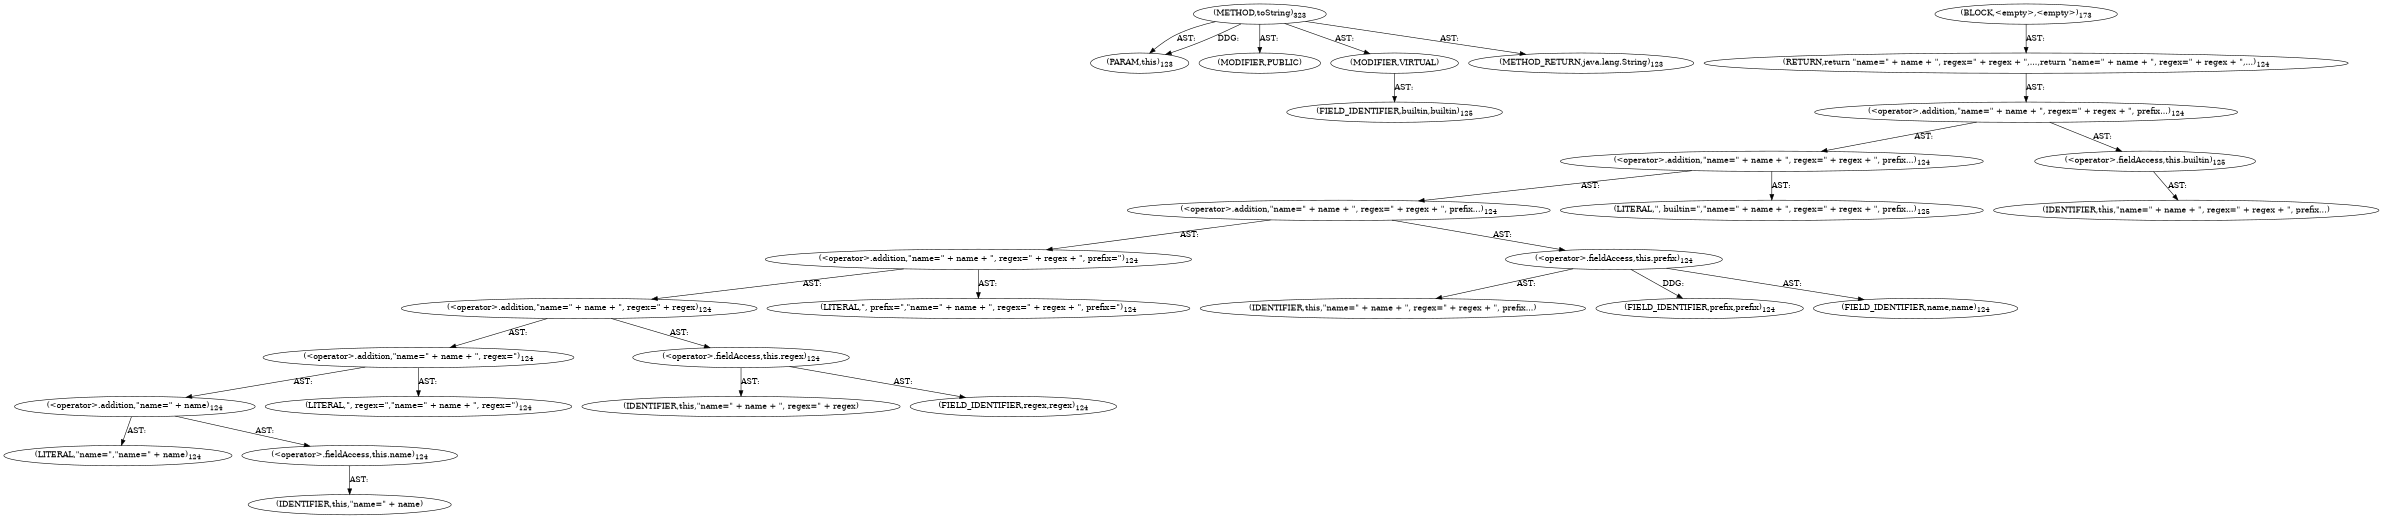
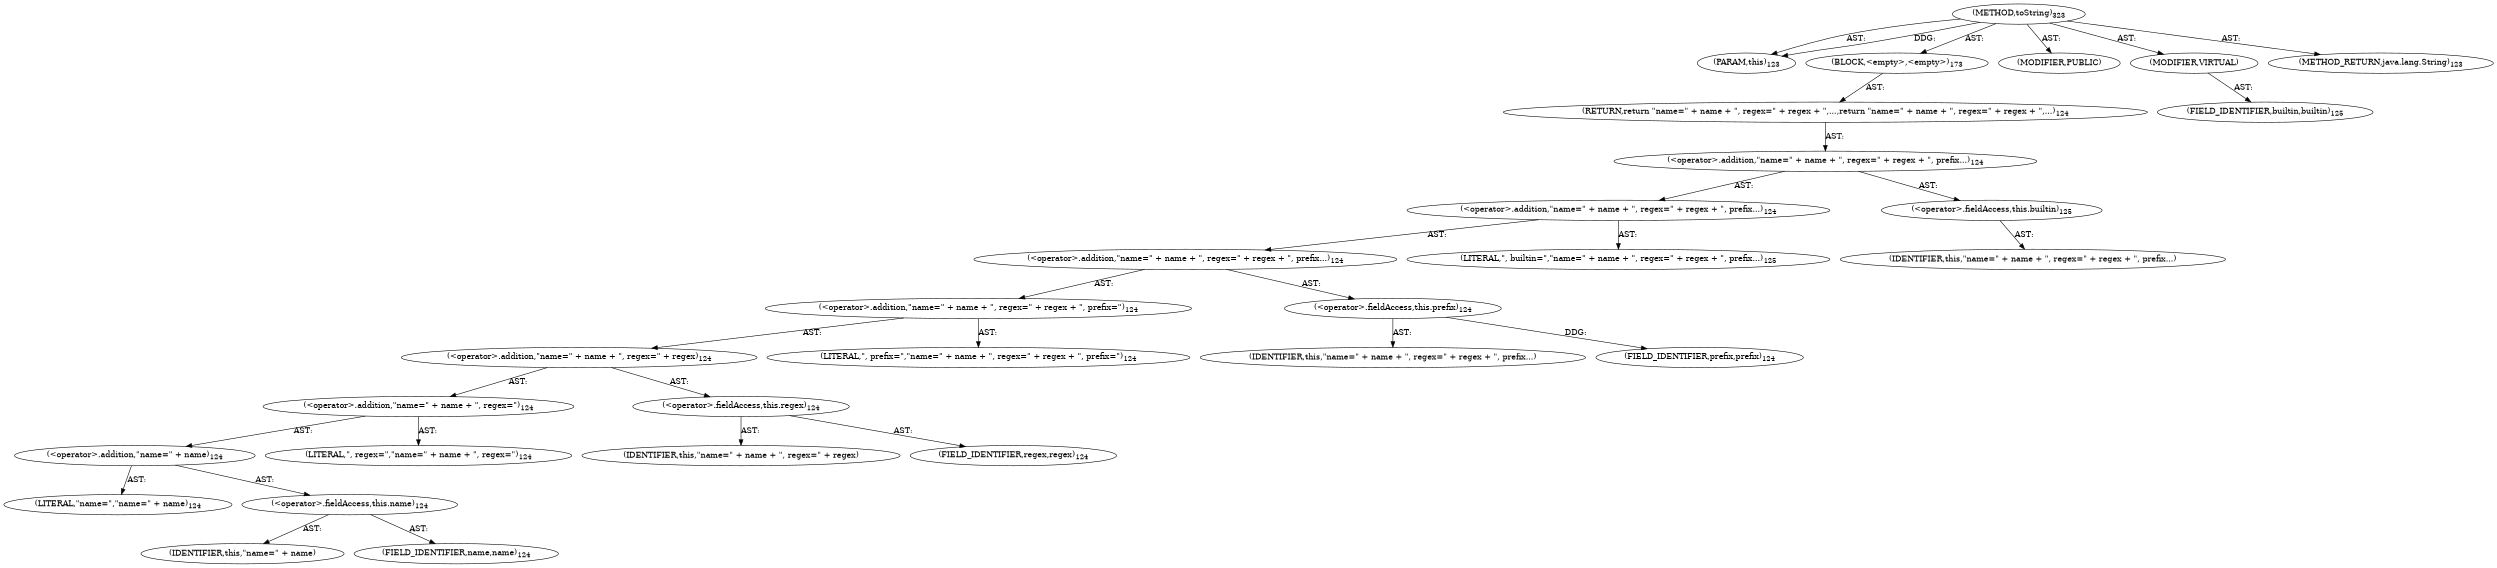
none -> (1961, 37)
(1762, 284) -> (400, 528)
